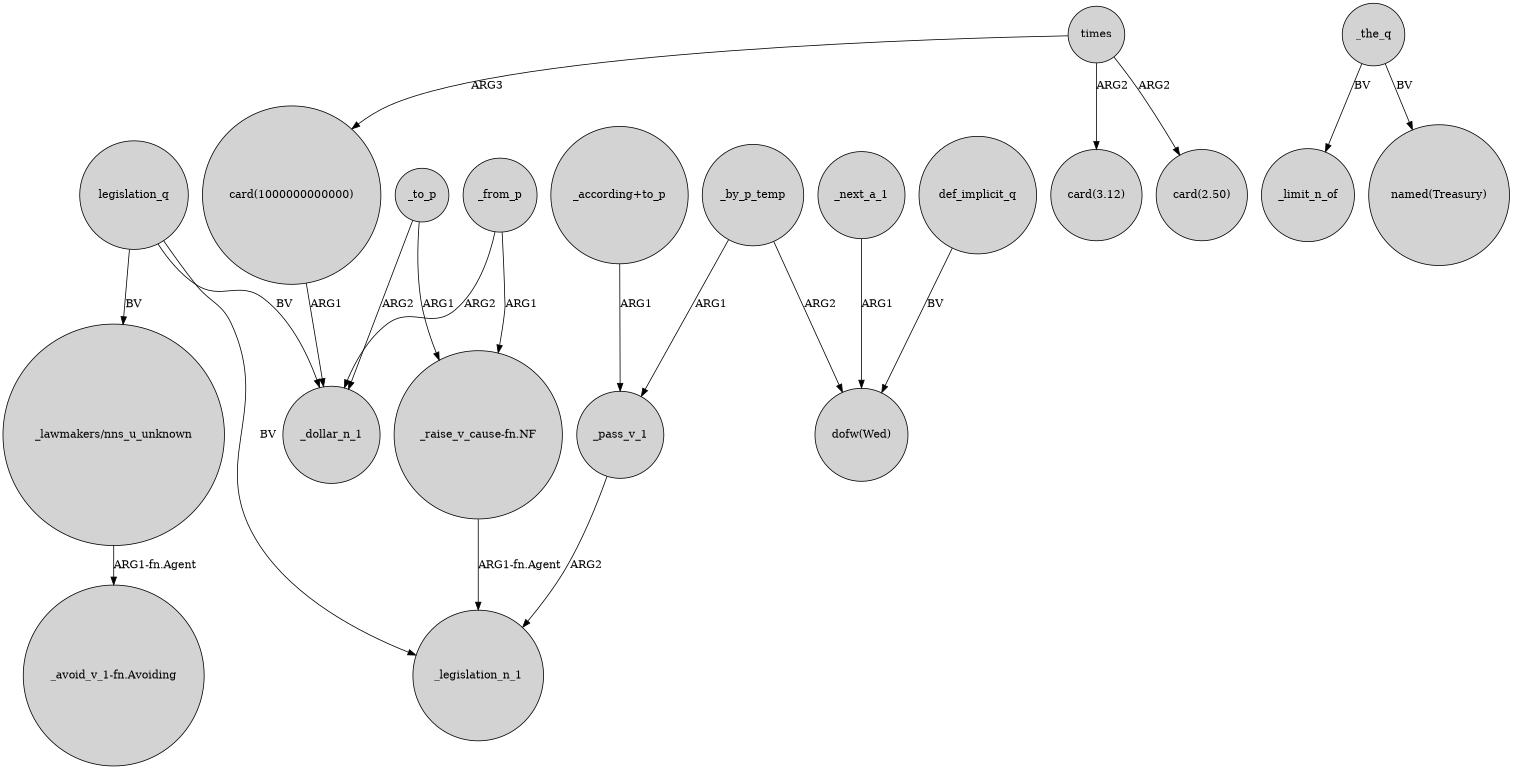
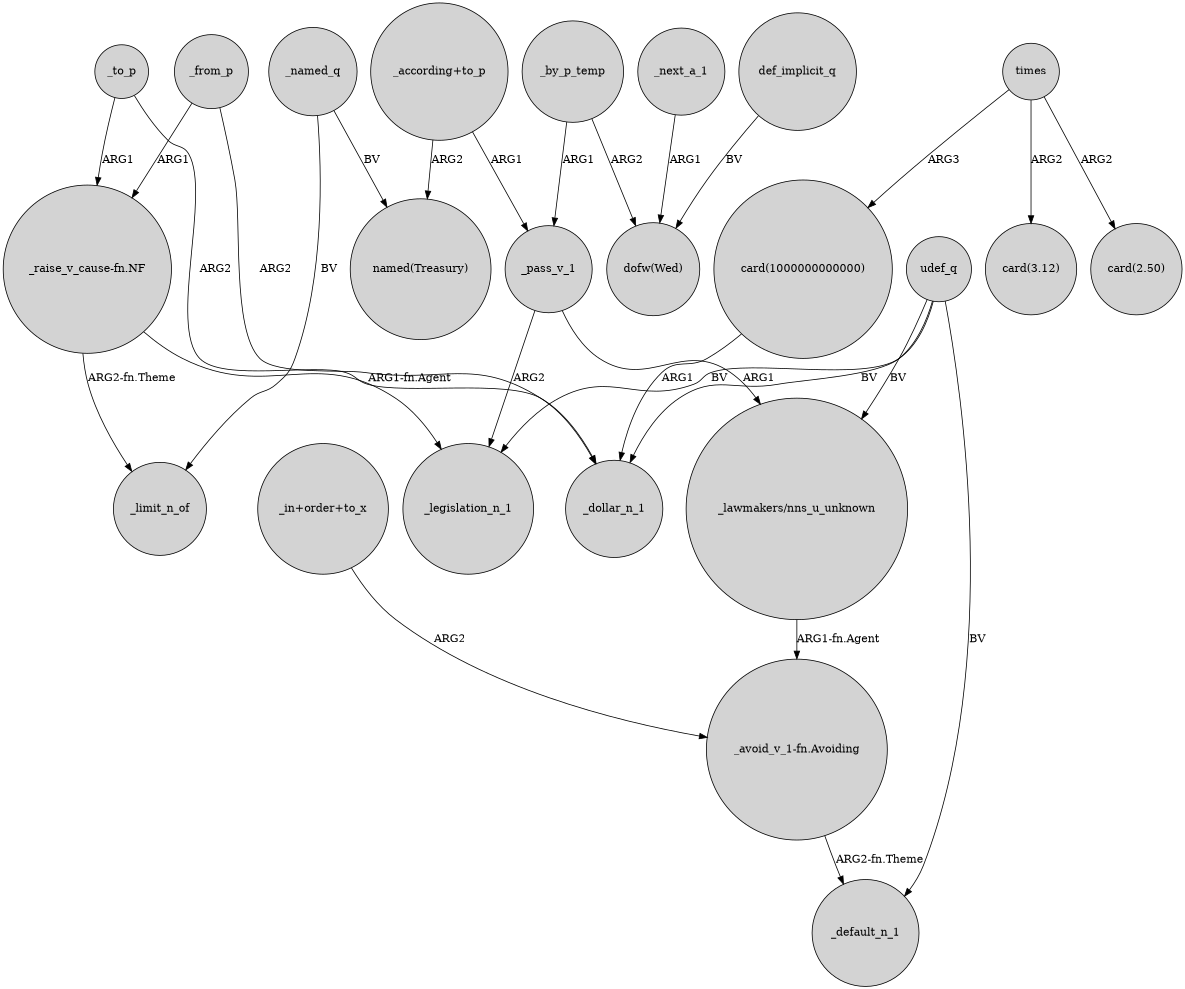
(1374, 35) -> (313, 72)
none -> (430, 165)
(134, 195) -> (939, 269)
none -> (653, 368)
none -> (98, 412)
none -> (323, 509)
none -> (866, 933)
